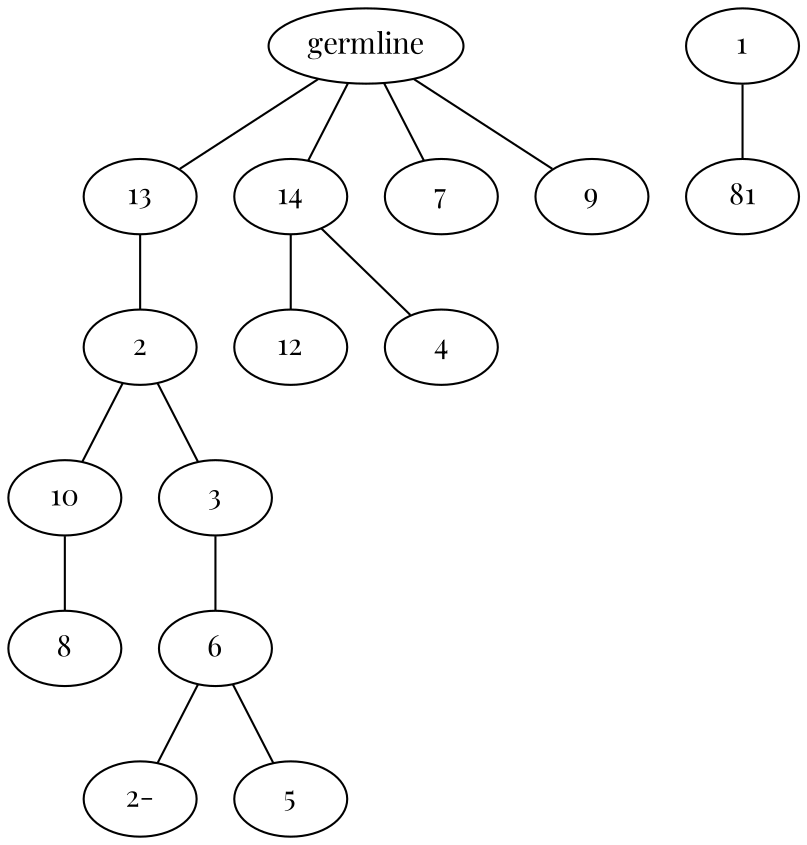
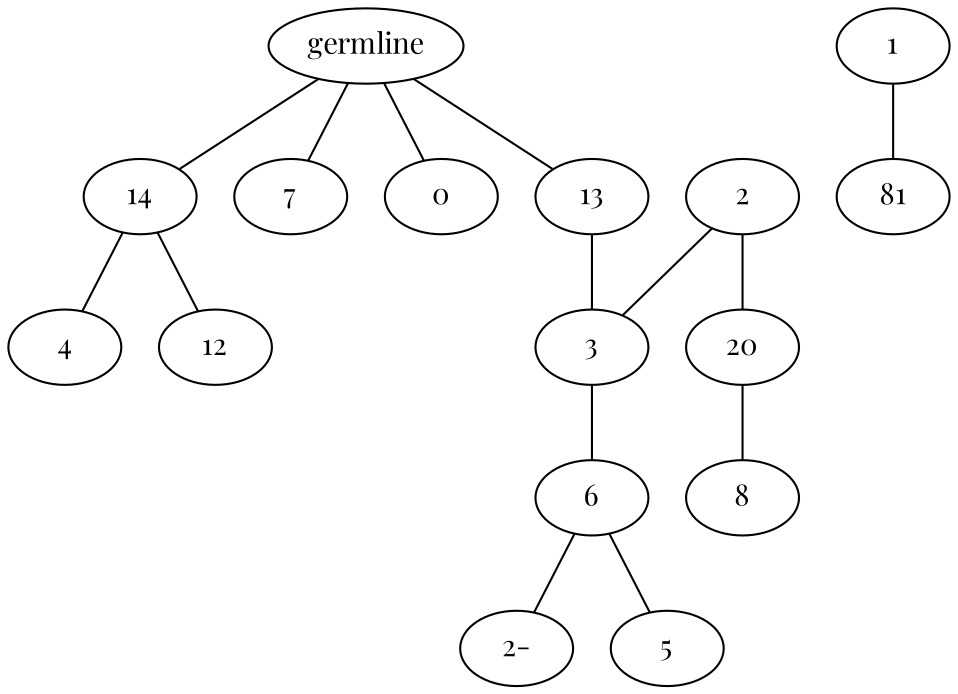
(592, 197) -> (441, 197)
(140, 272) -> (592, 272)
(65, 498) -> (743, 347)
